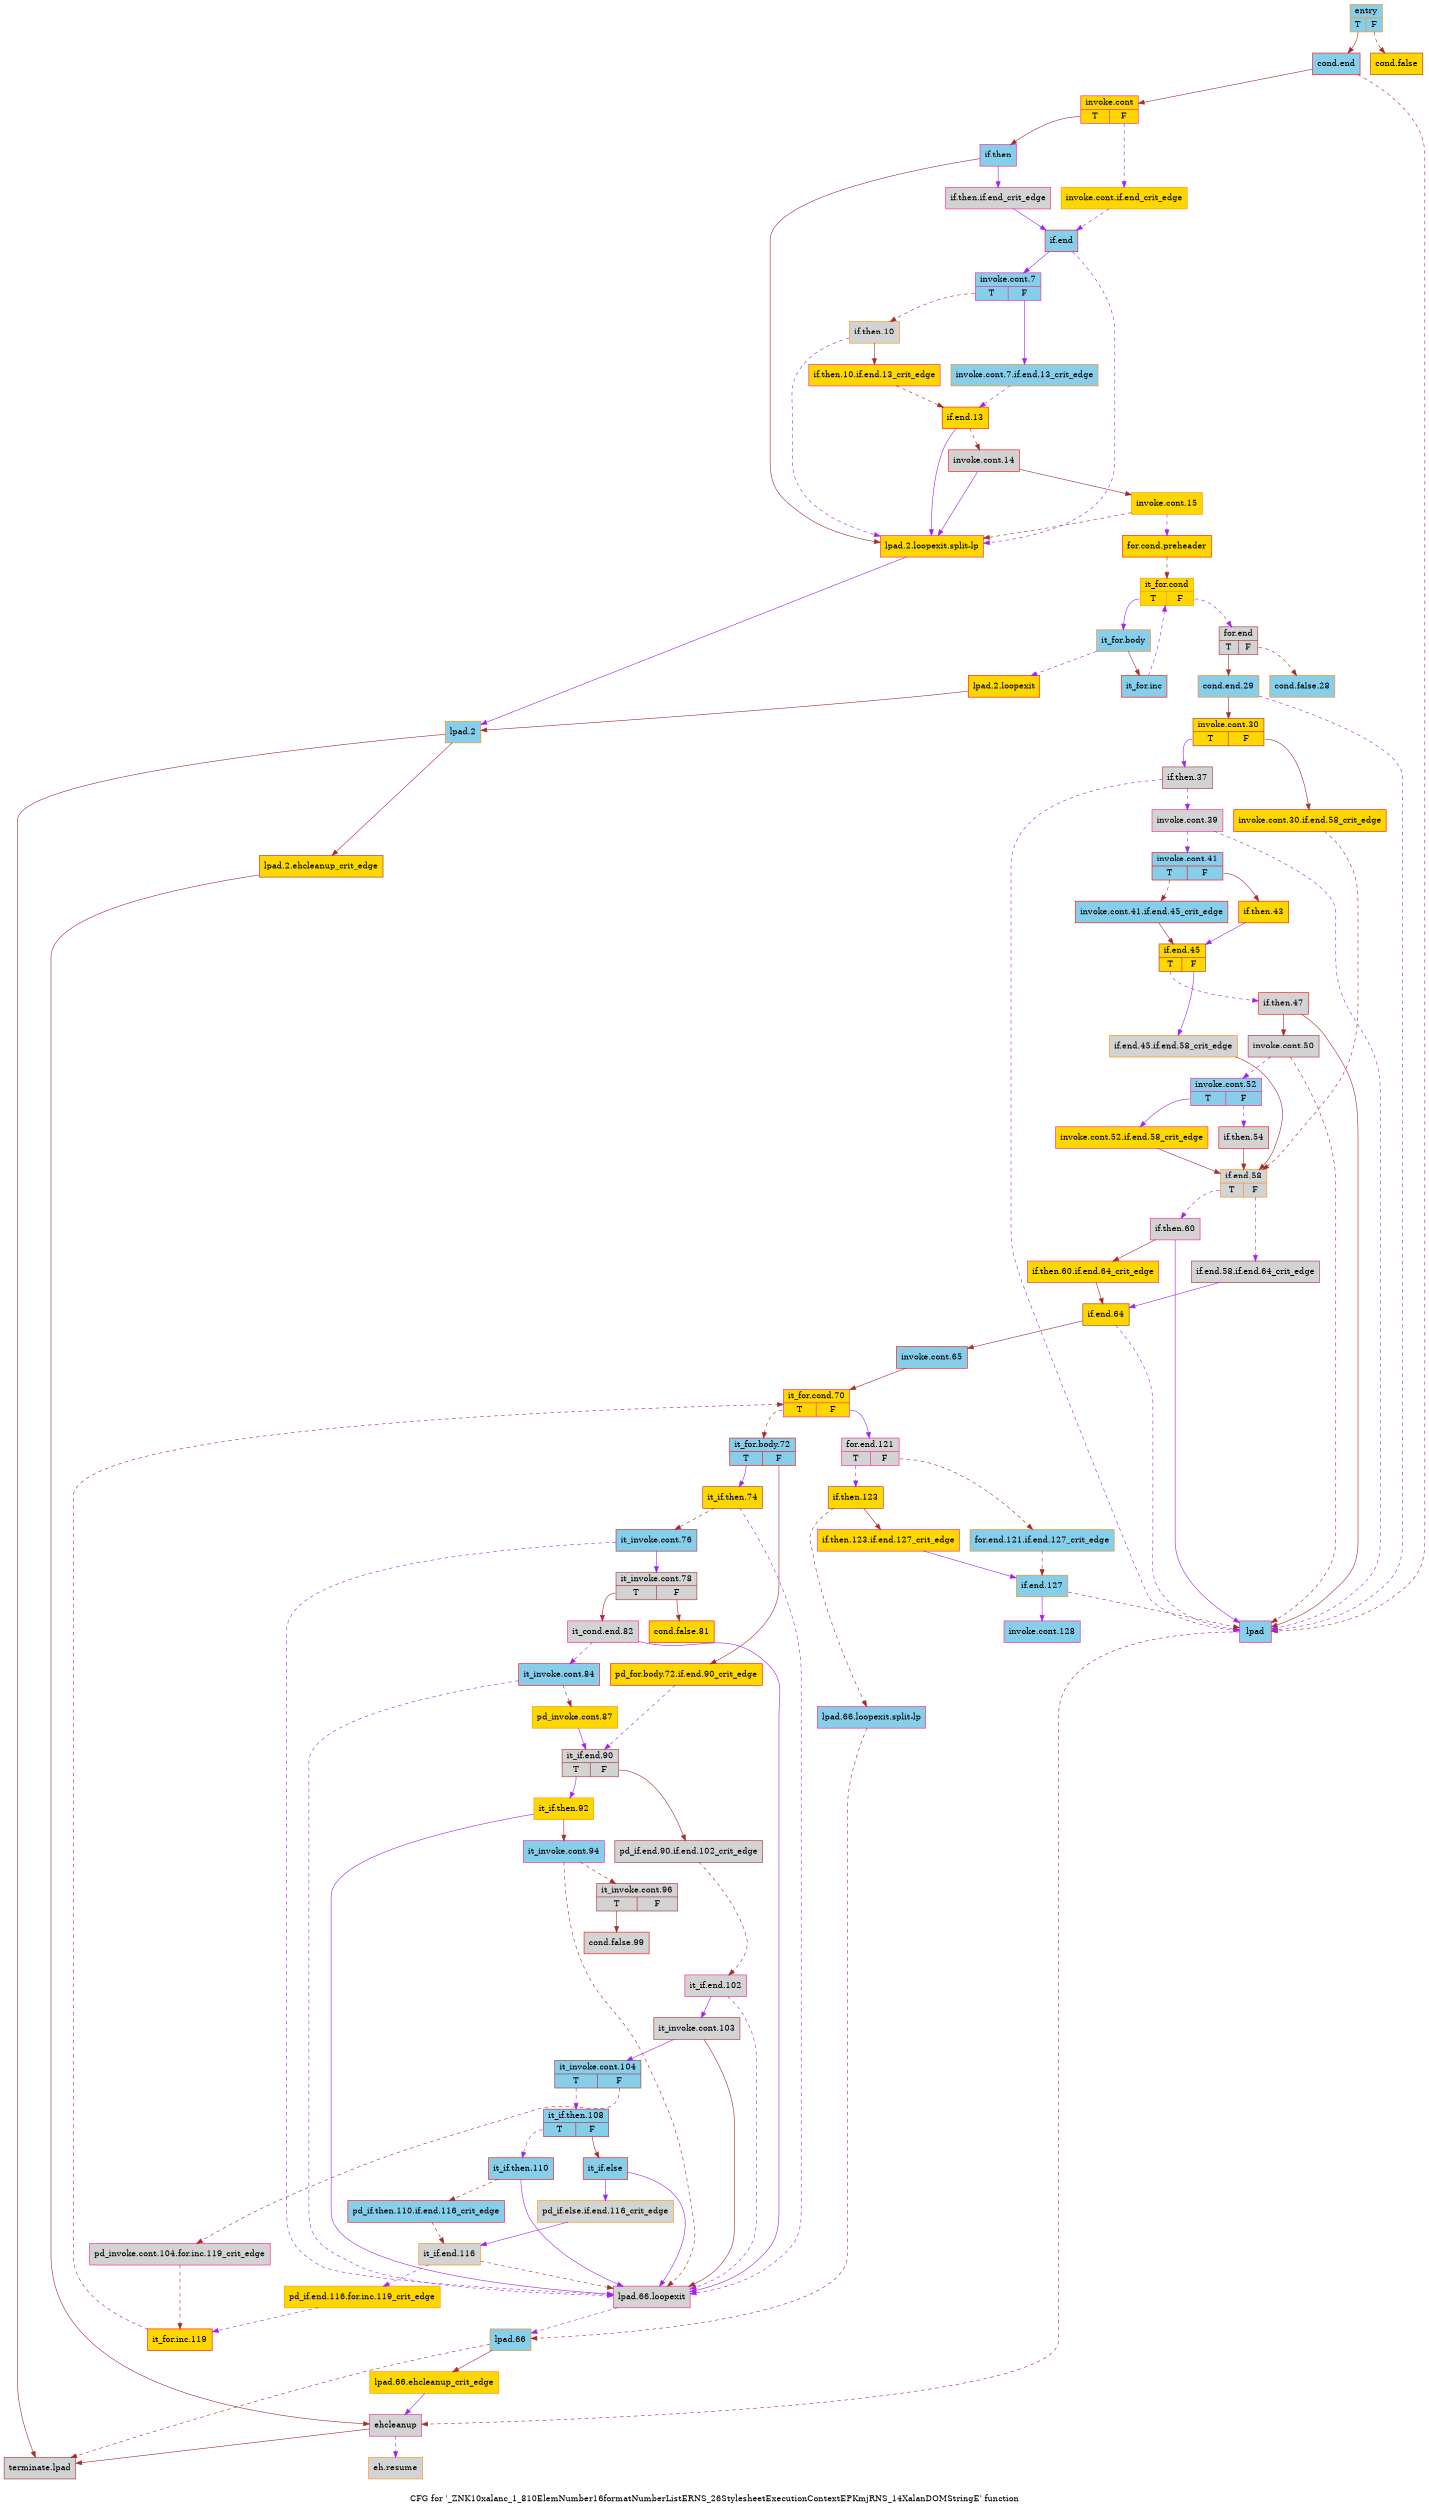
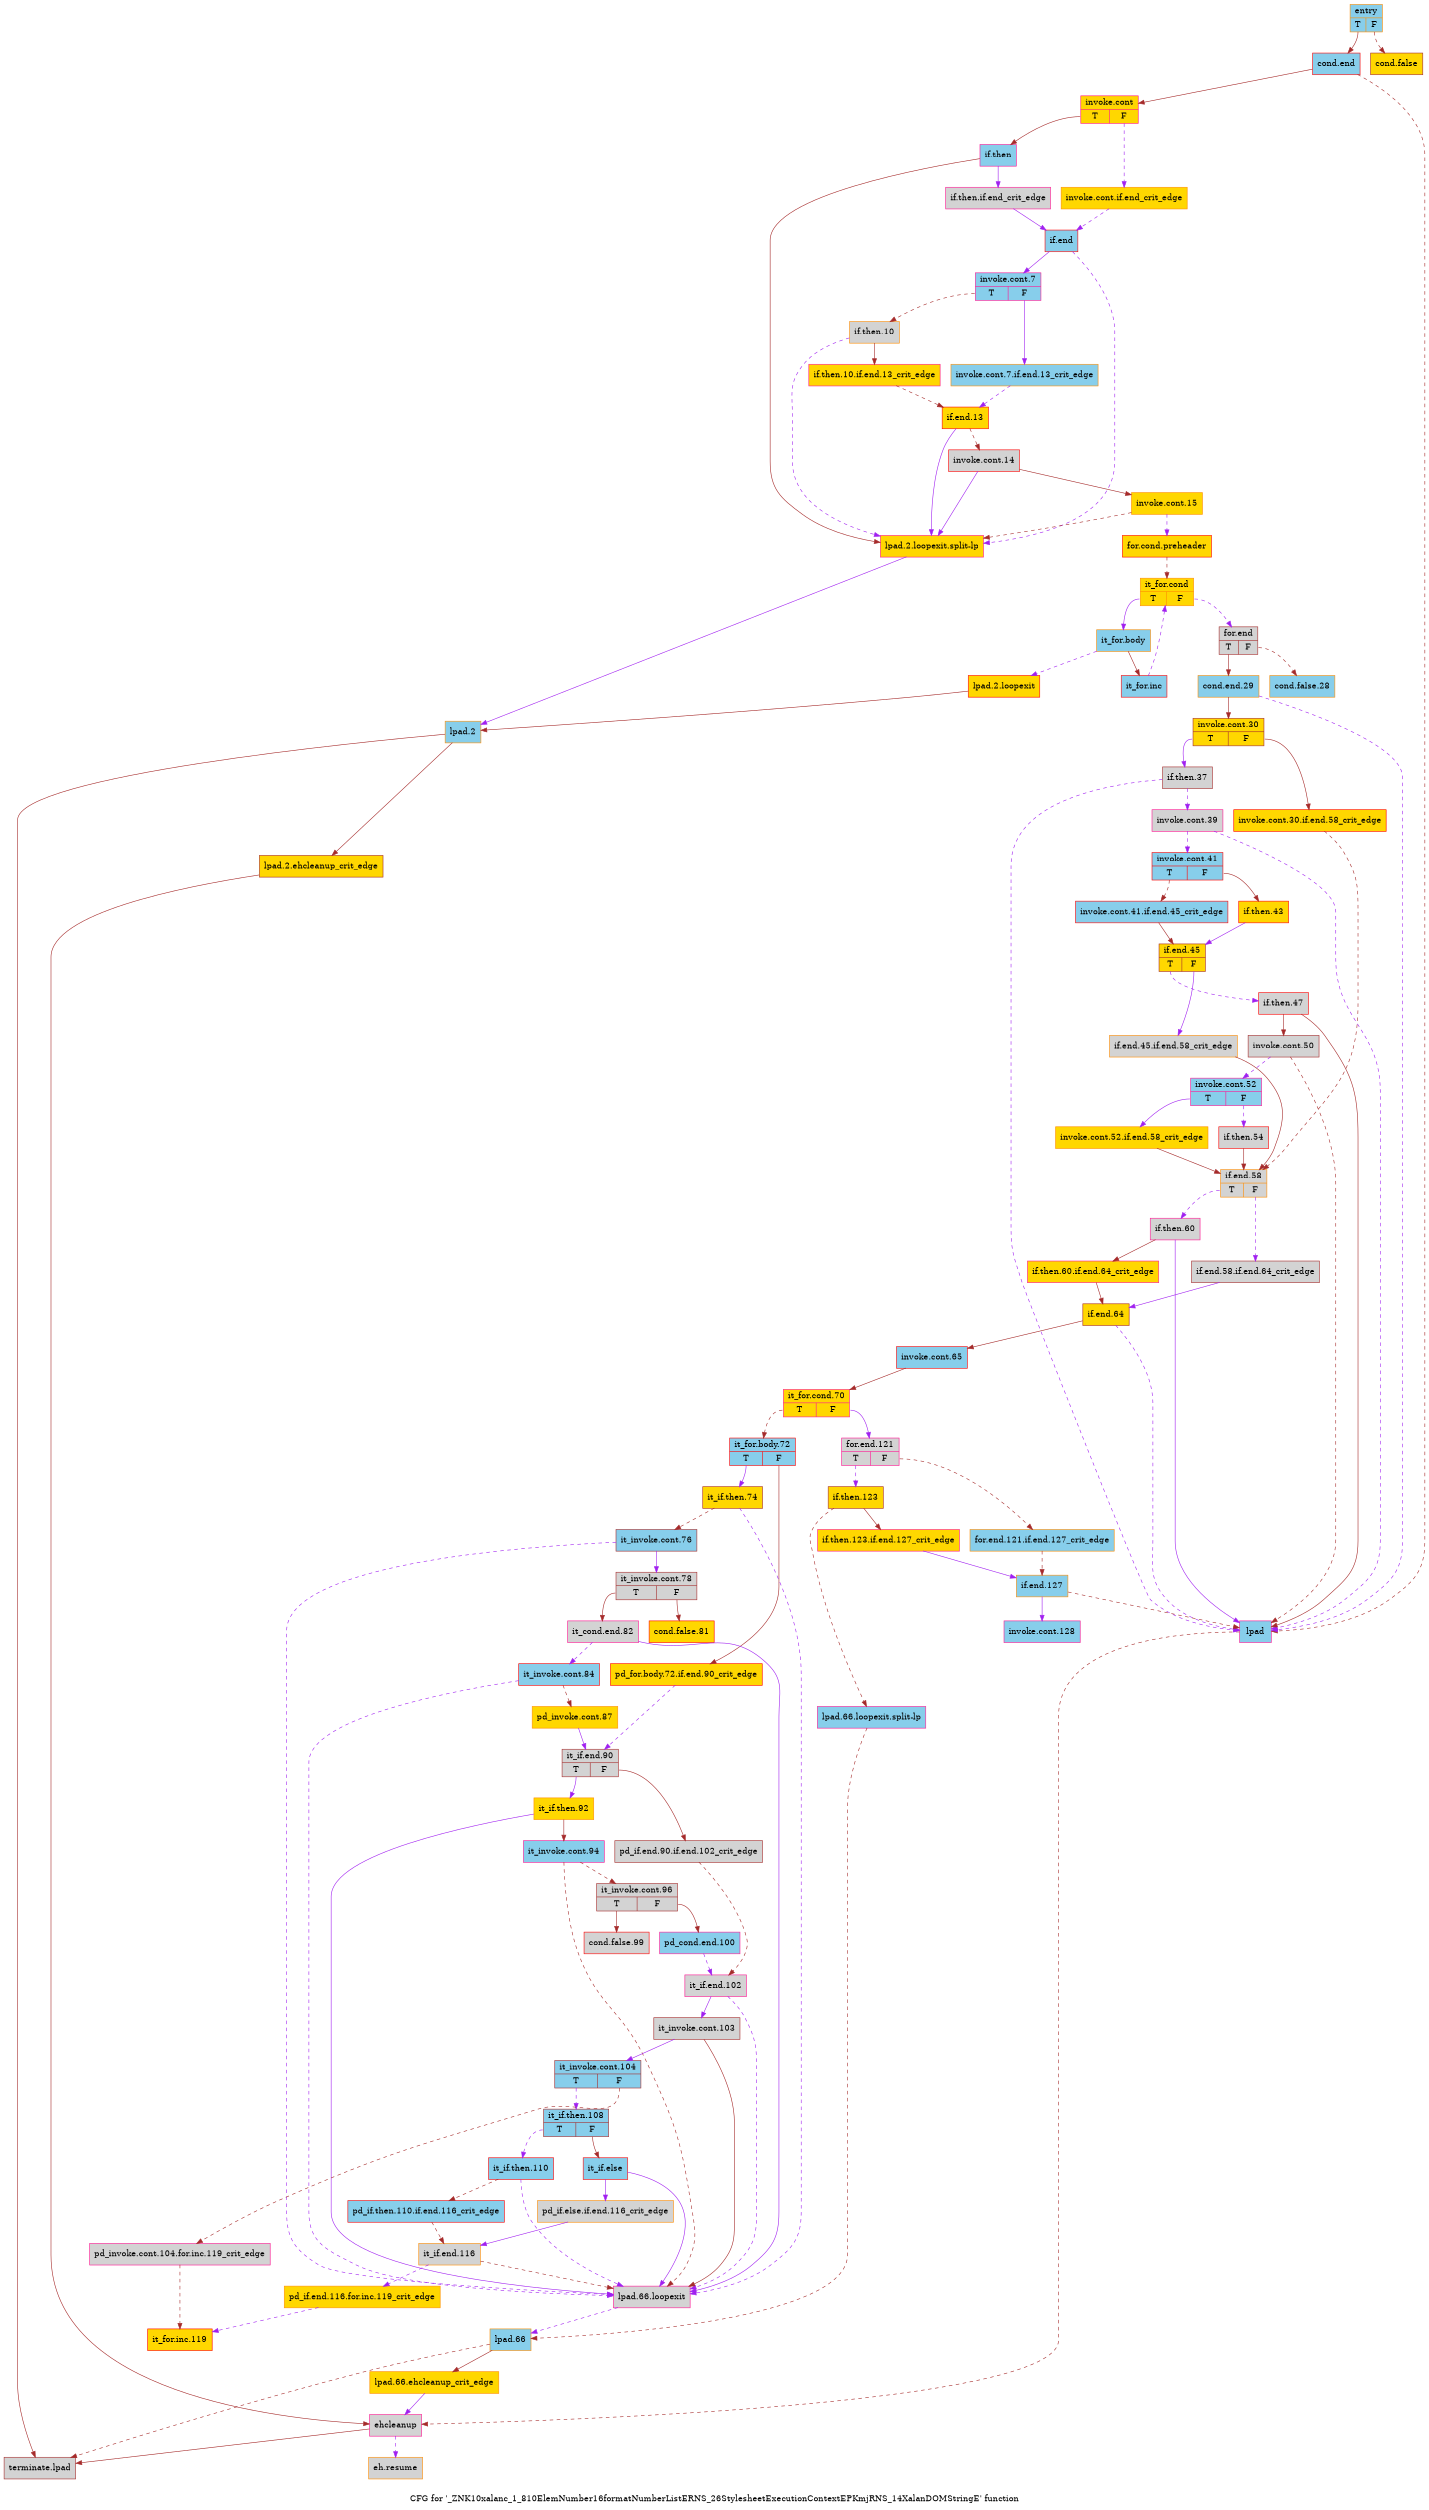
(1132, 1138) -> (1132, 1138)
(73, 1572) -> none
none -> (700, 1943)
(553, 2245) -> (553, 2245)
